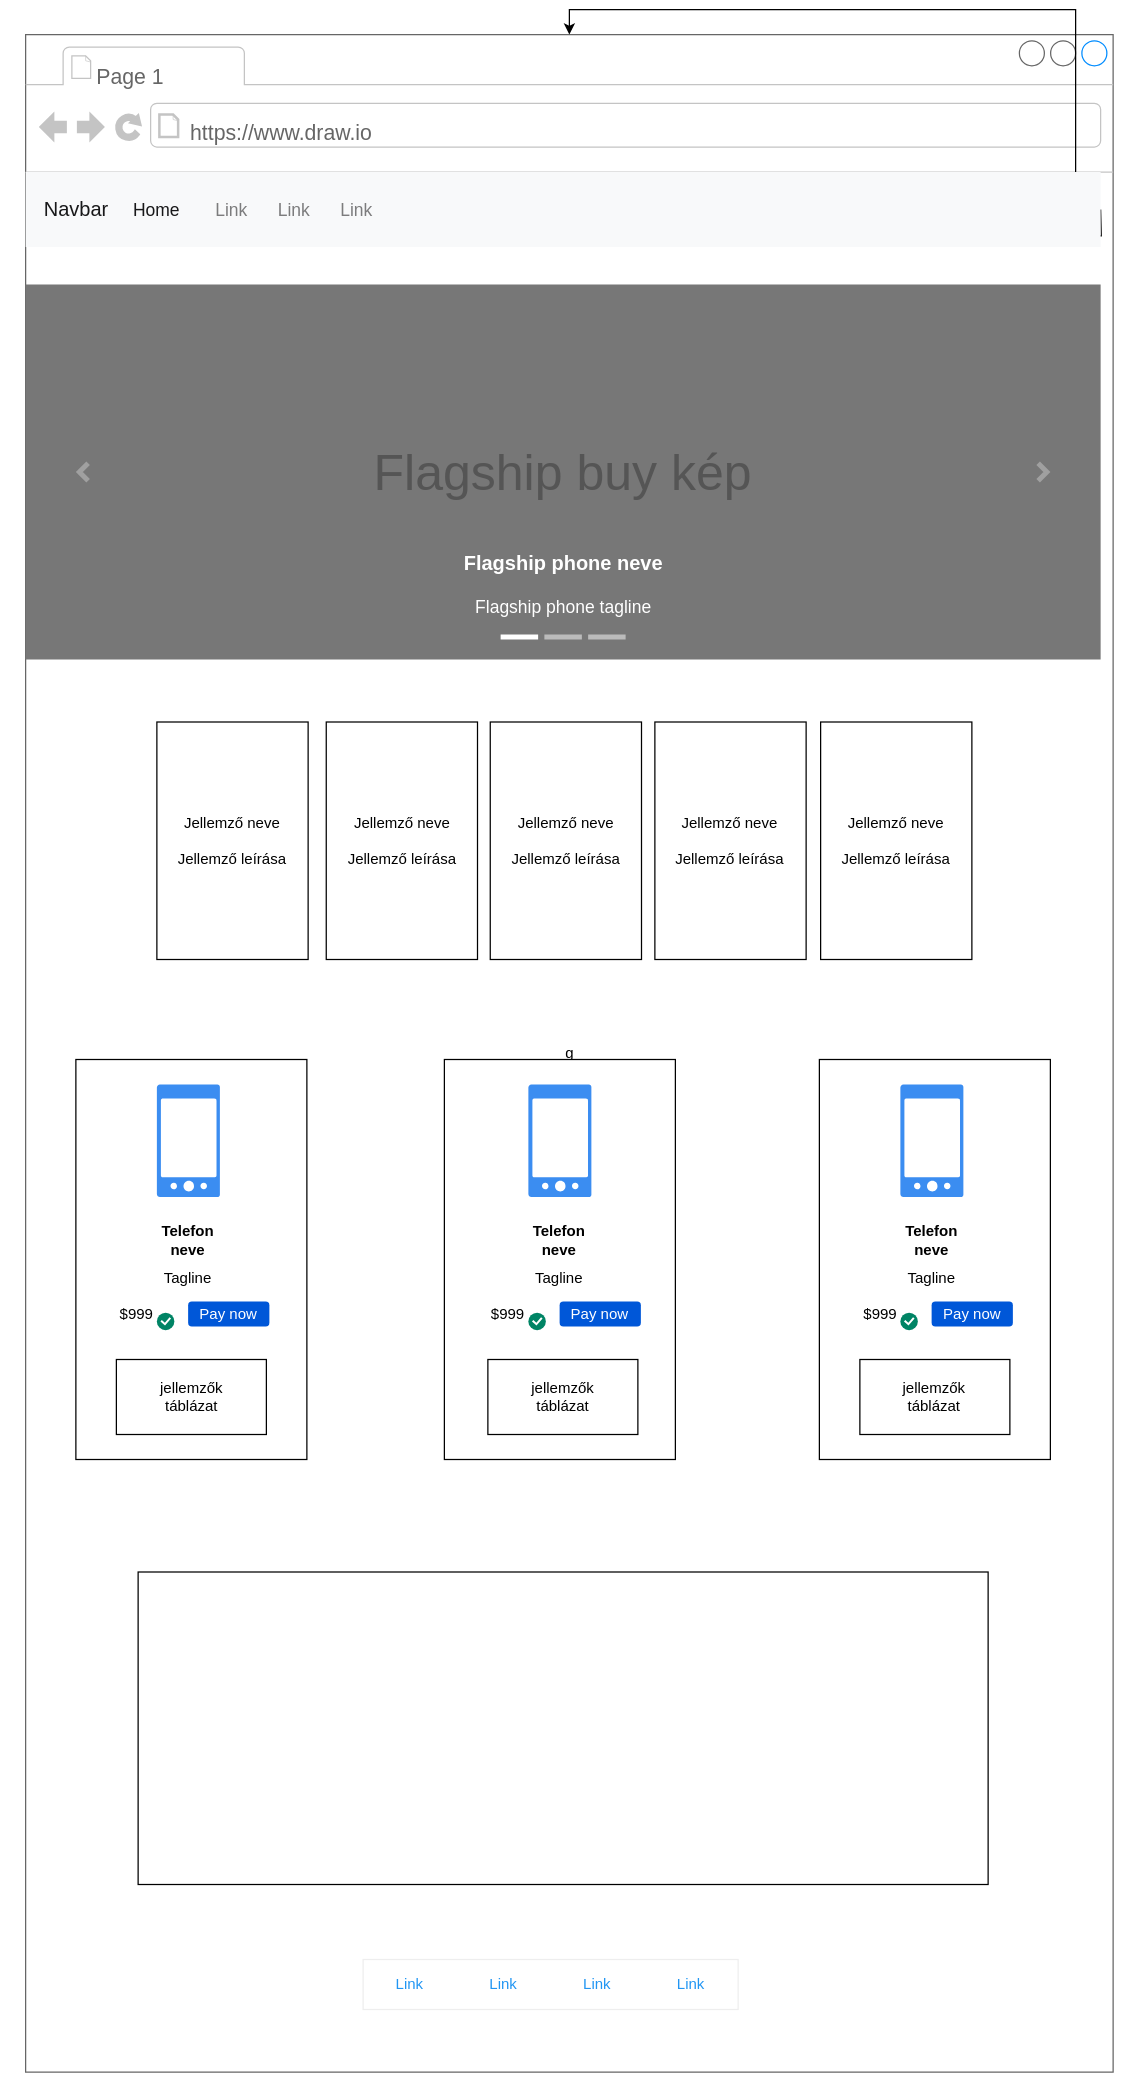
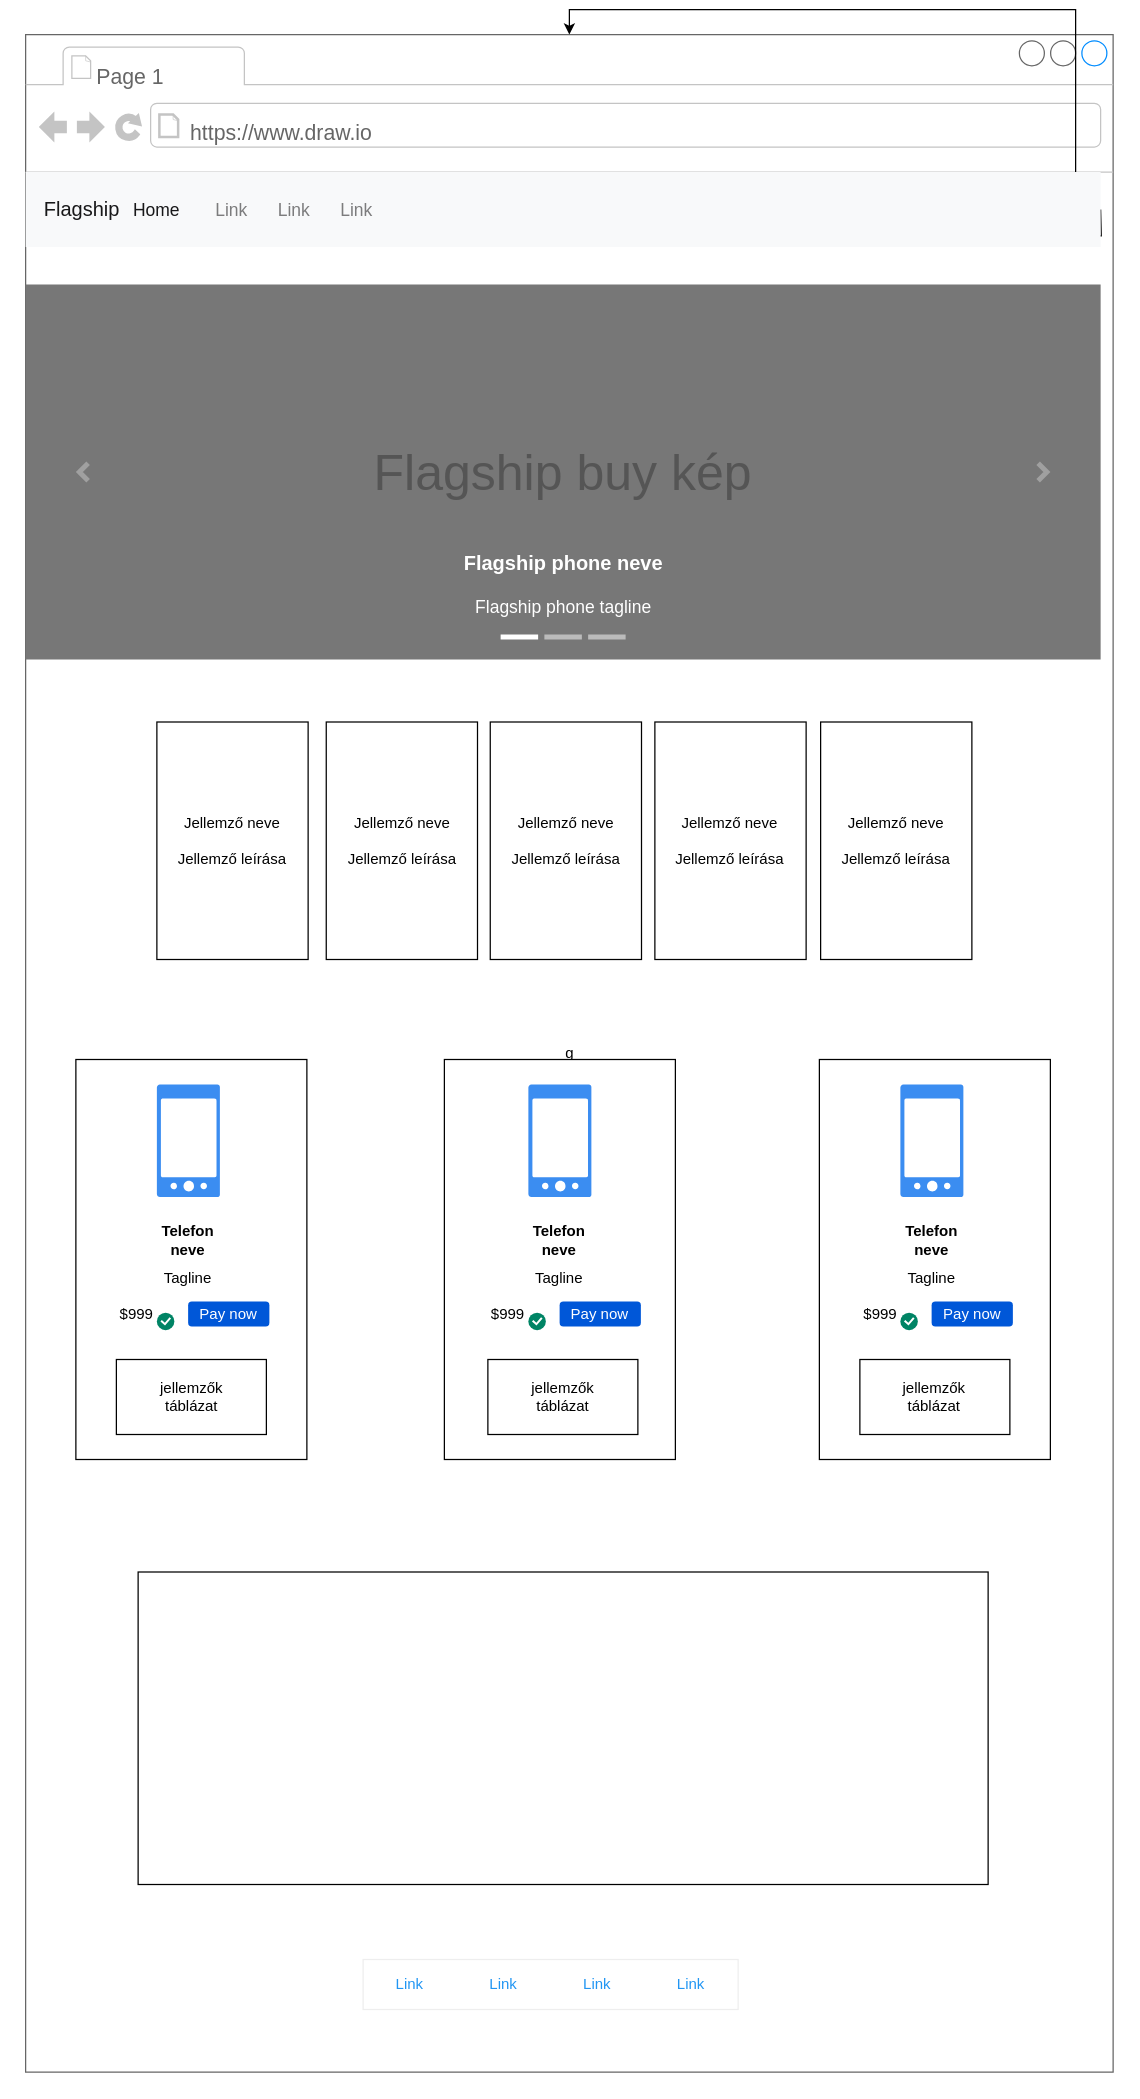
(78, 209) -> (84, 209)
